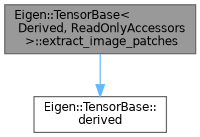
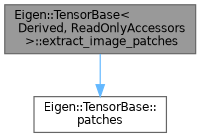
(100, 115) -> (100, 115)
